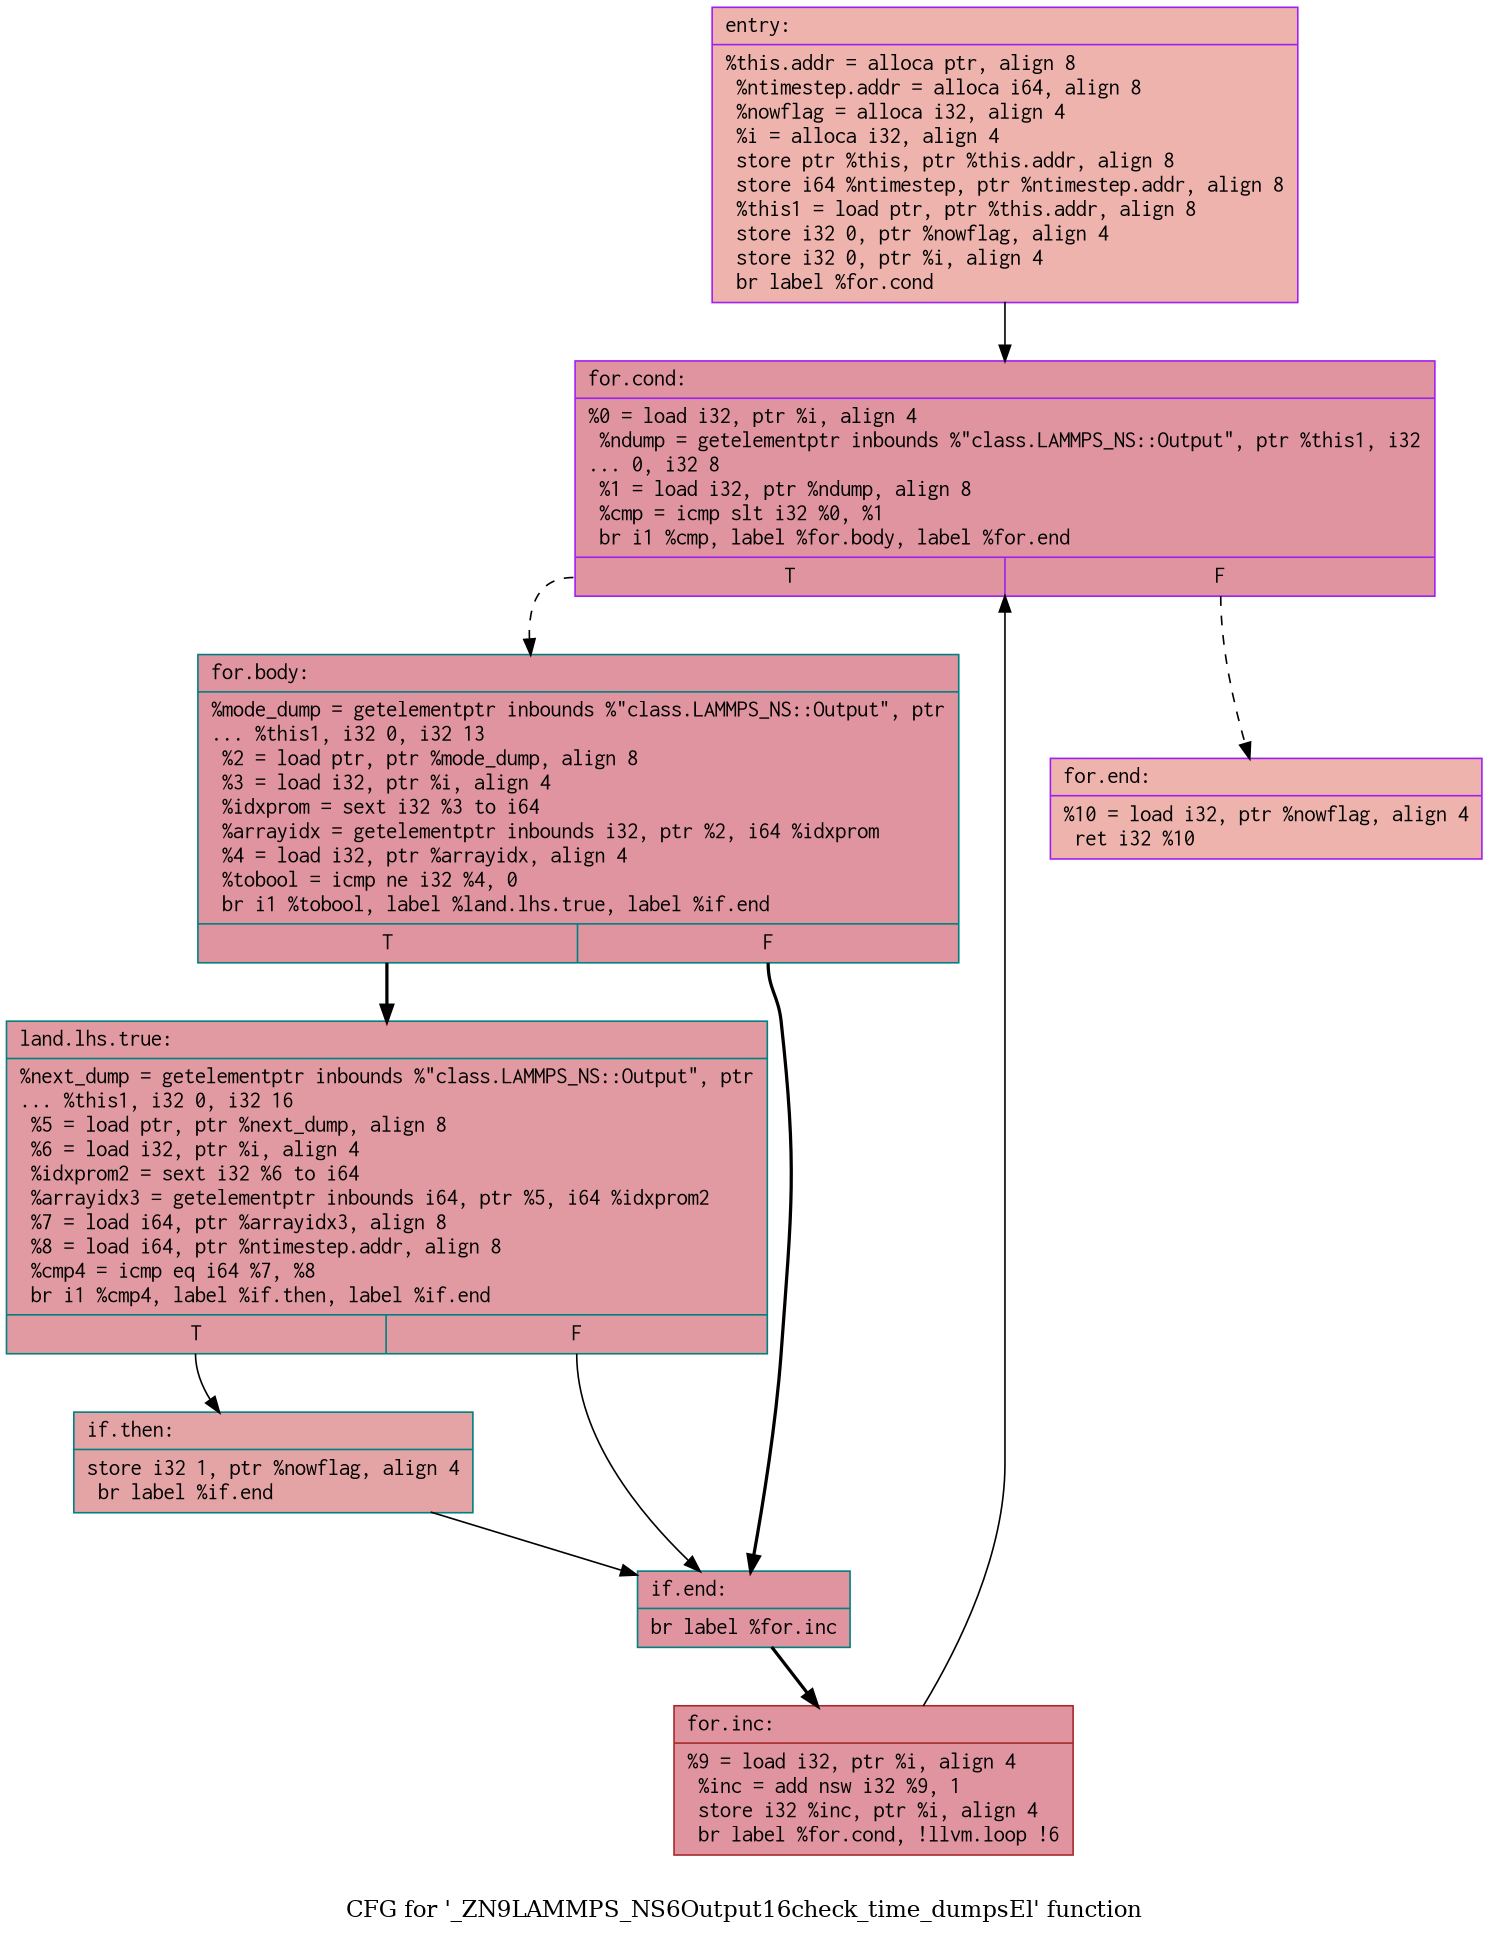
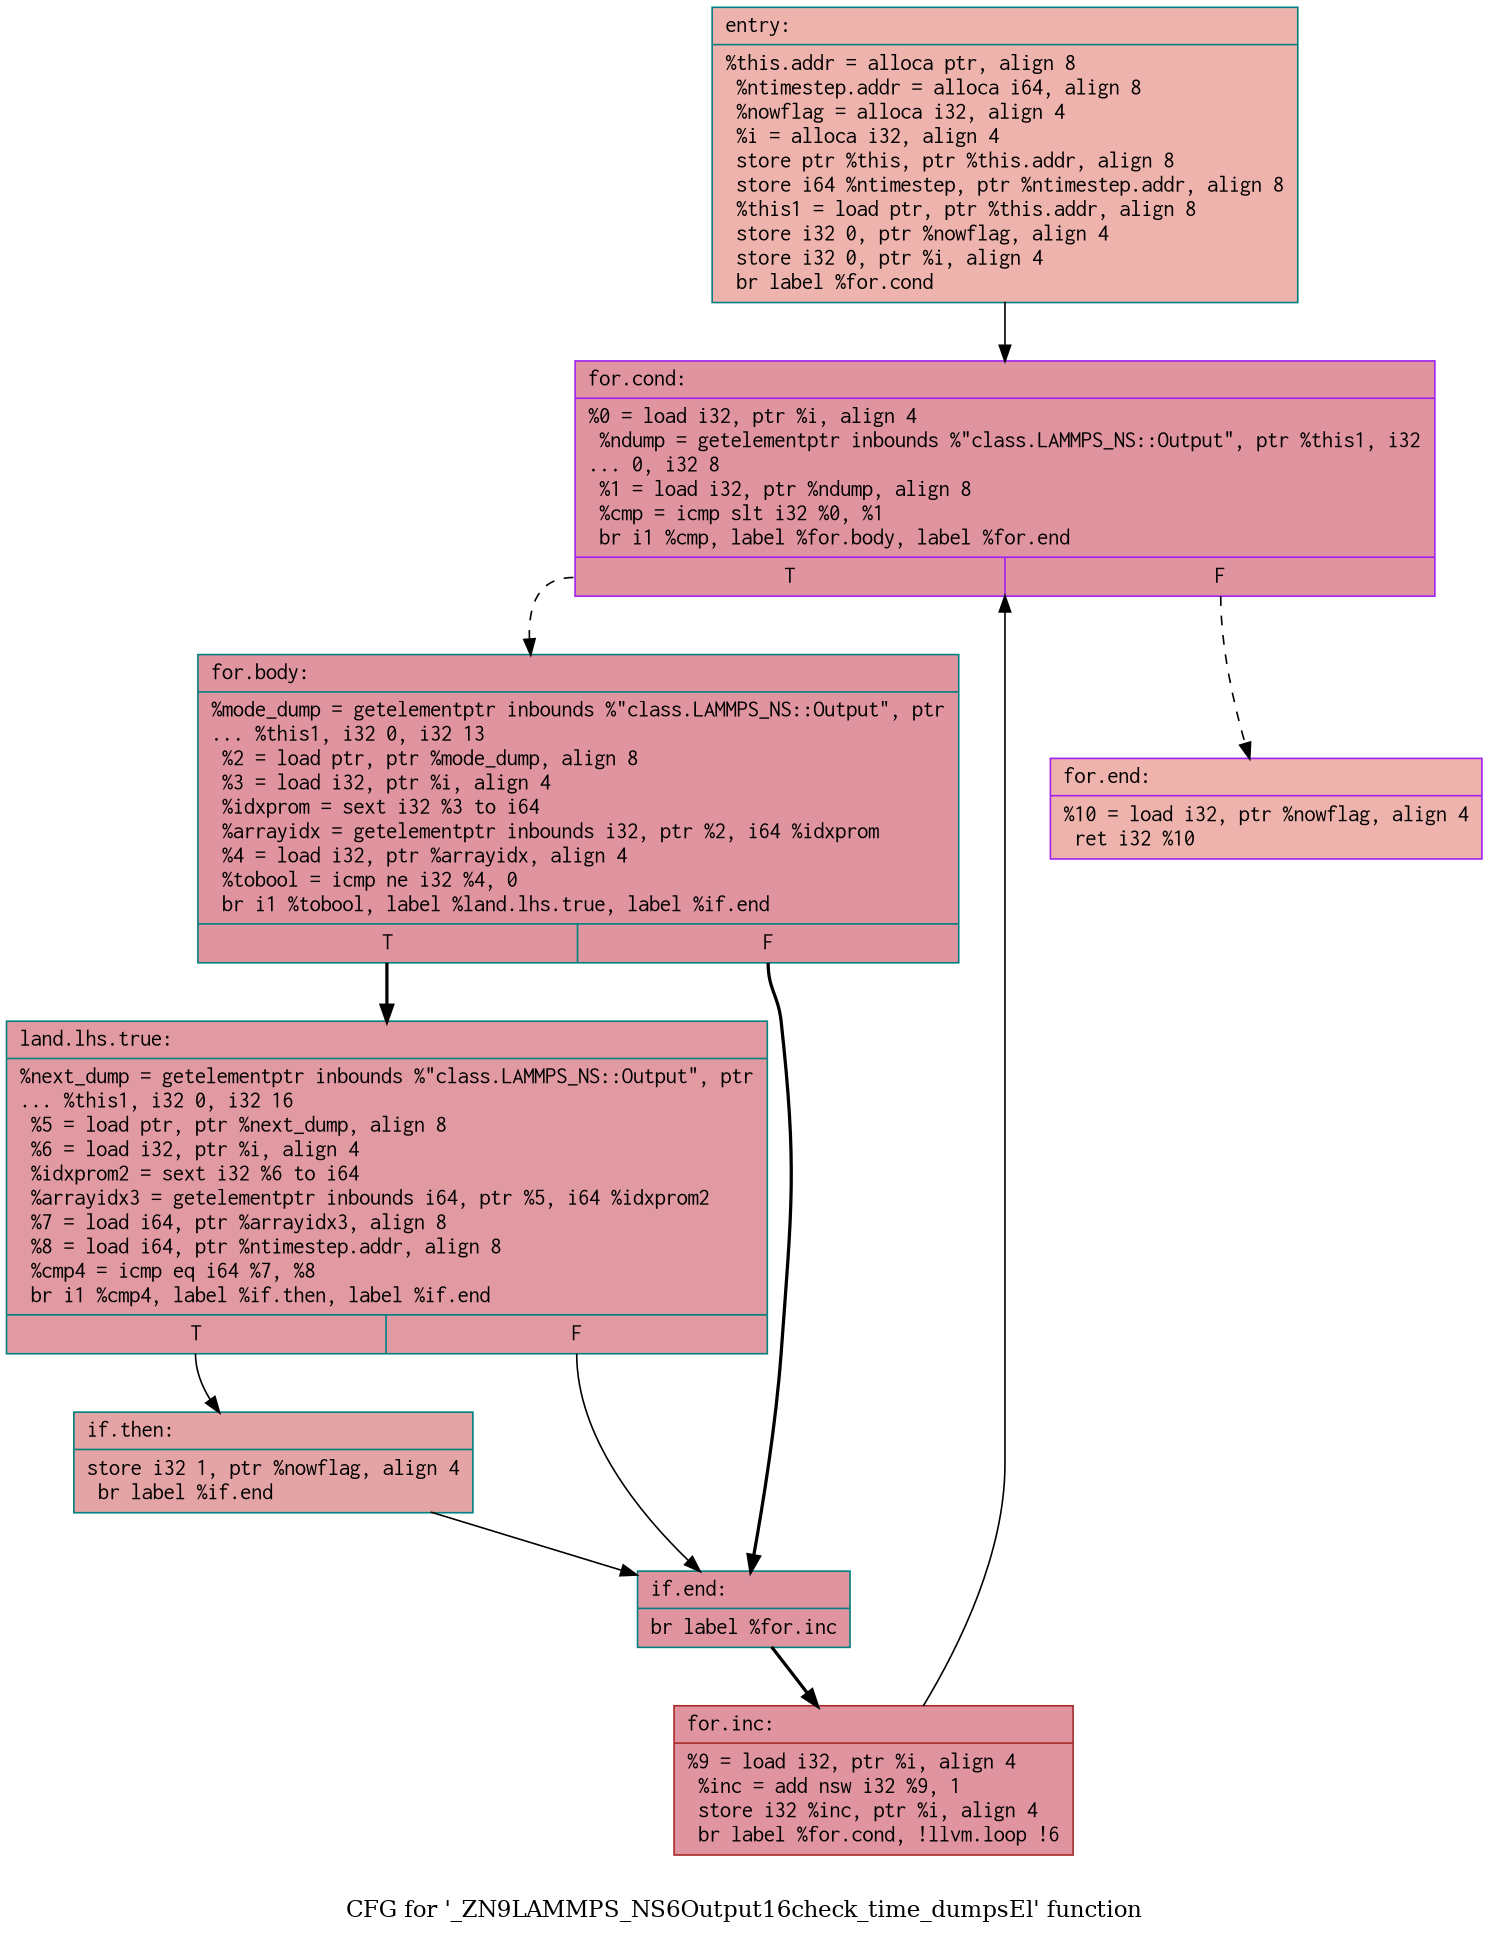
(1005, 155) -> (1005, 155)
